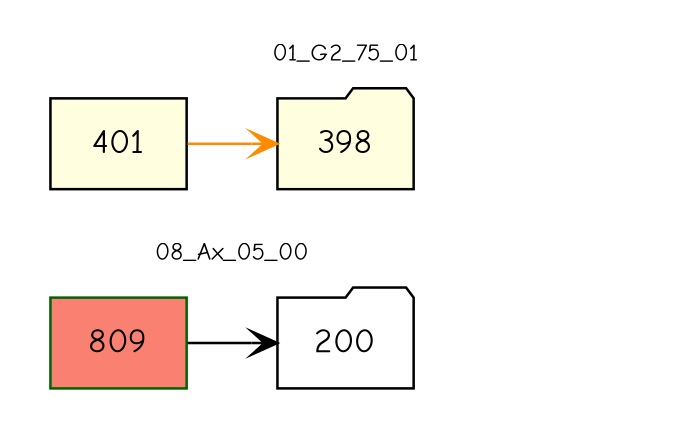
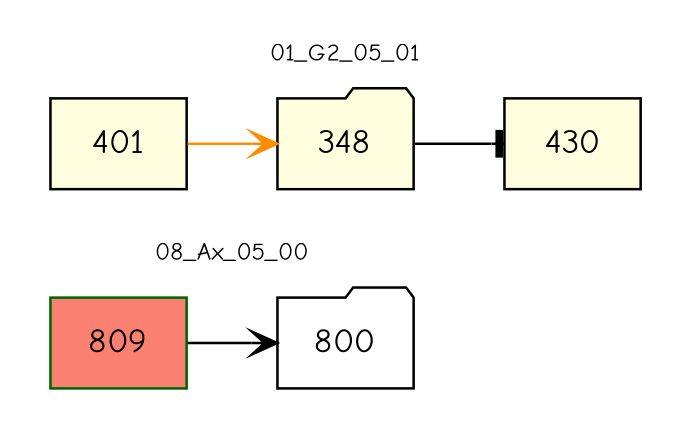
(346, 54) -> (346, 54)
(346, 144) -> (346, 144)
none -> (573, 144)
(346, 343) -> (346, 343)
